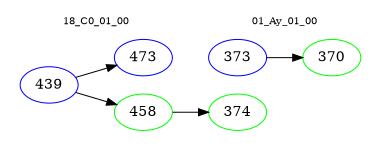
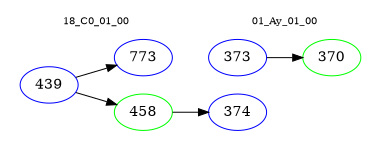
(143, 58) -> (143, 58)
(238, 112) -> (238, 112)
